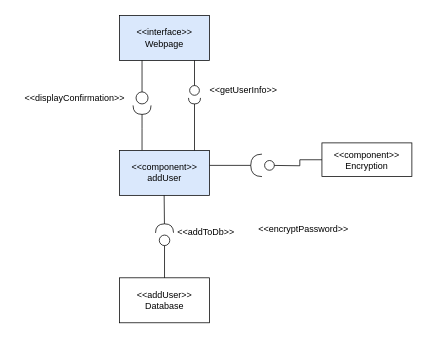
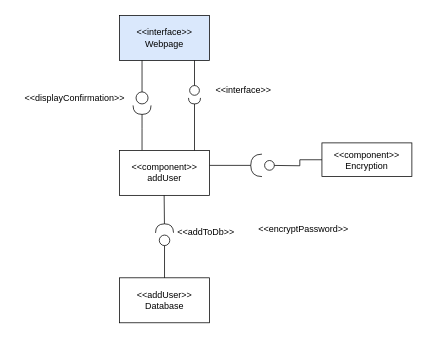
(244, 90) -> (244, 90)
(165, 173) -> (165, 173)
